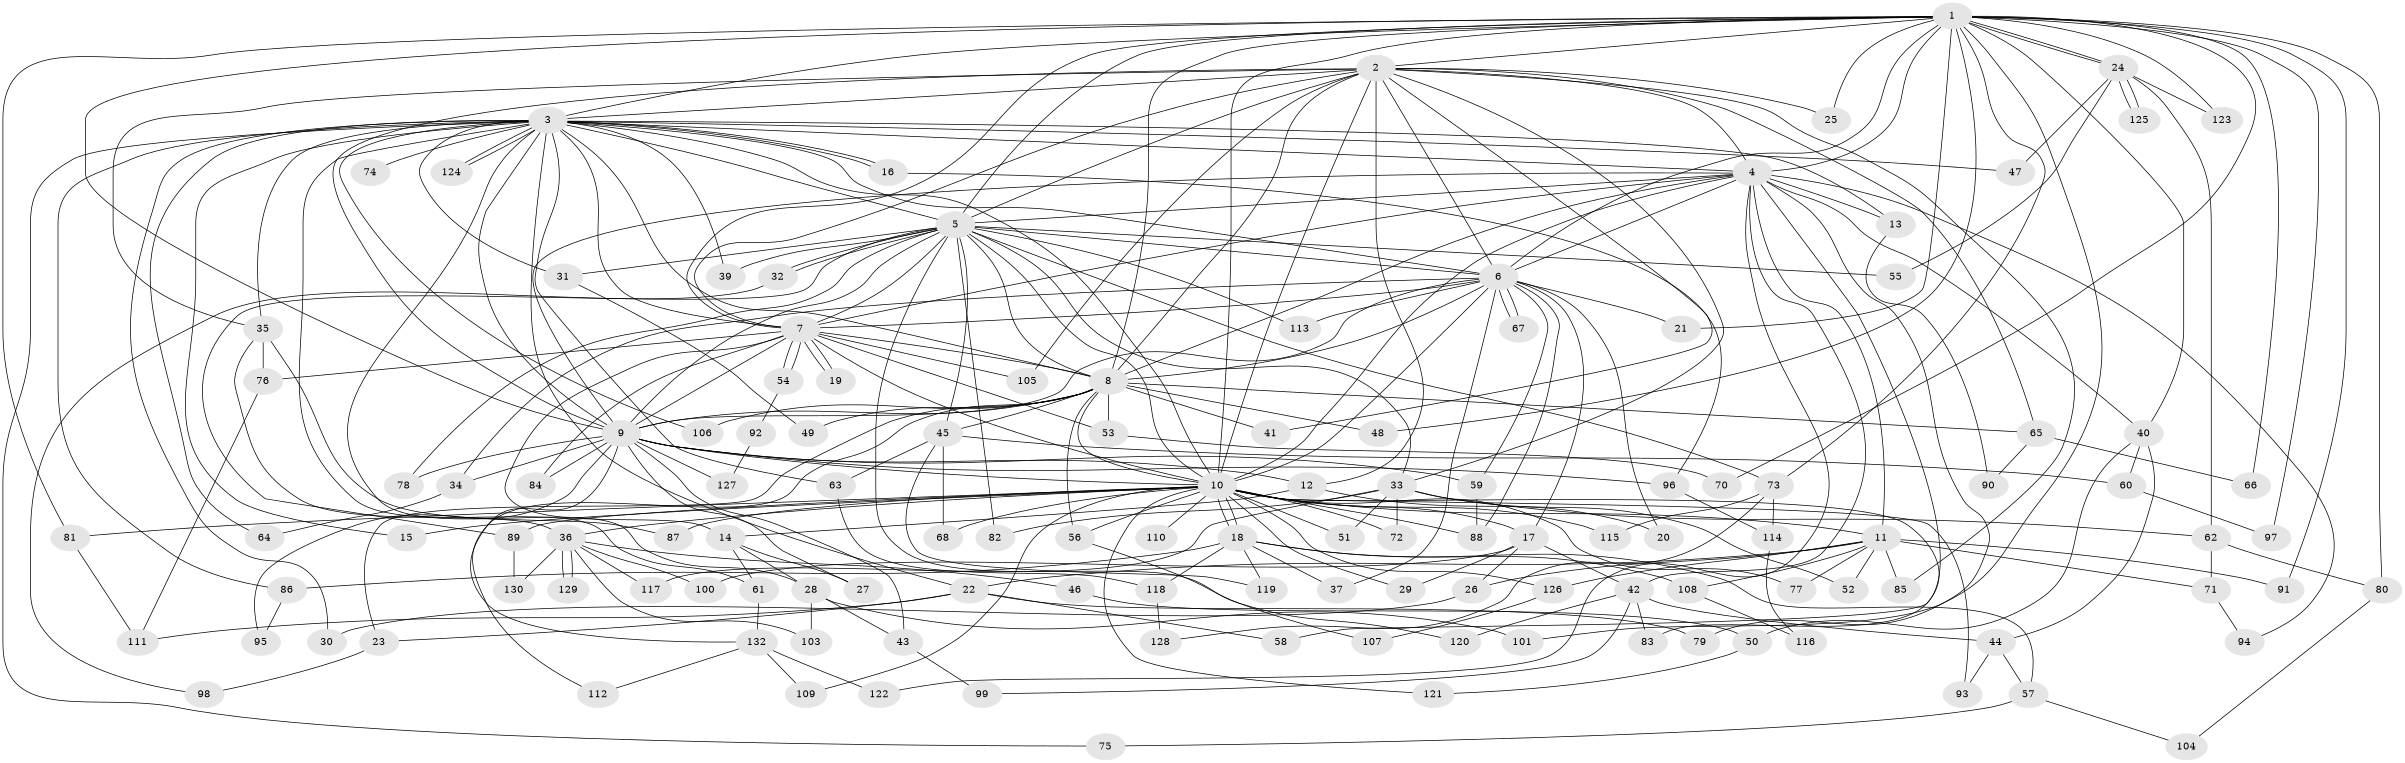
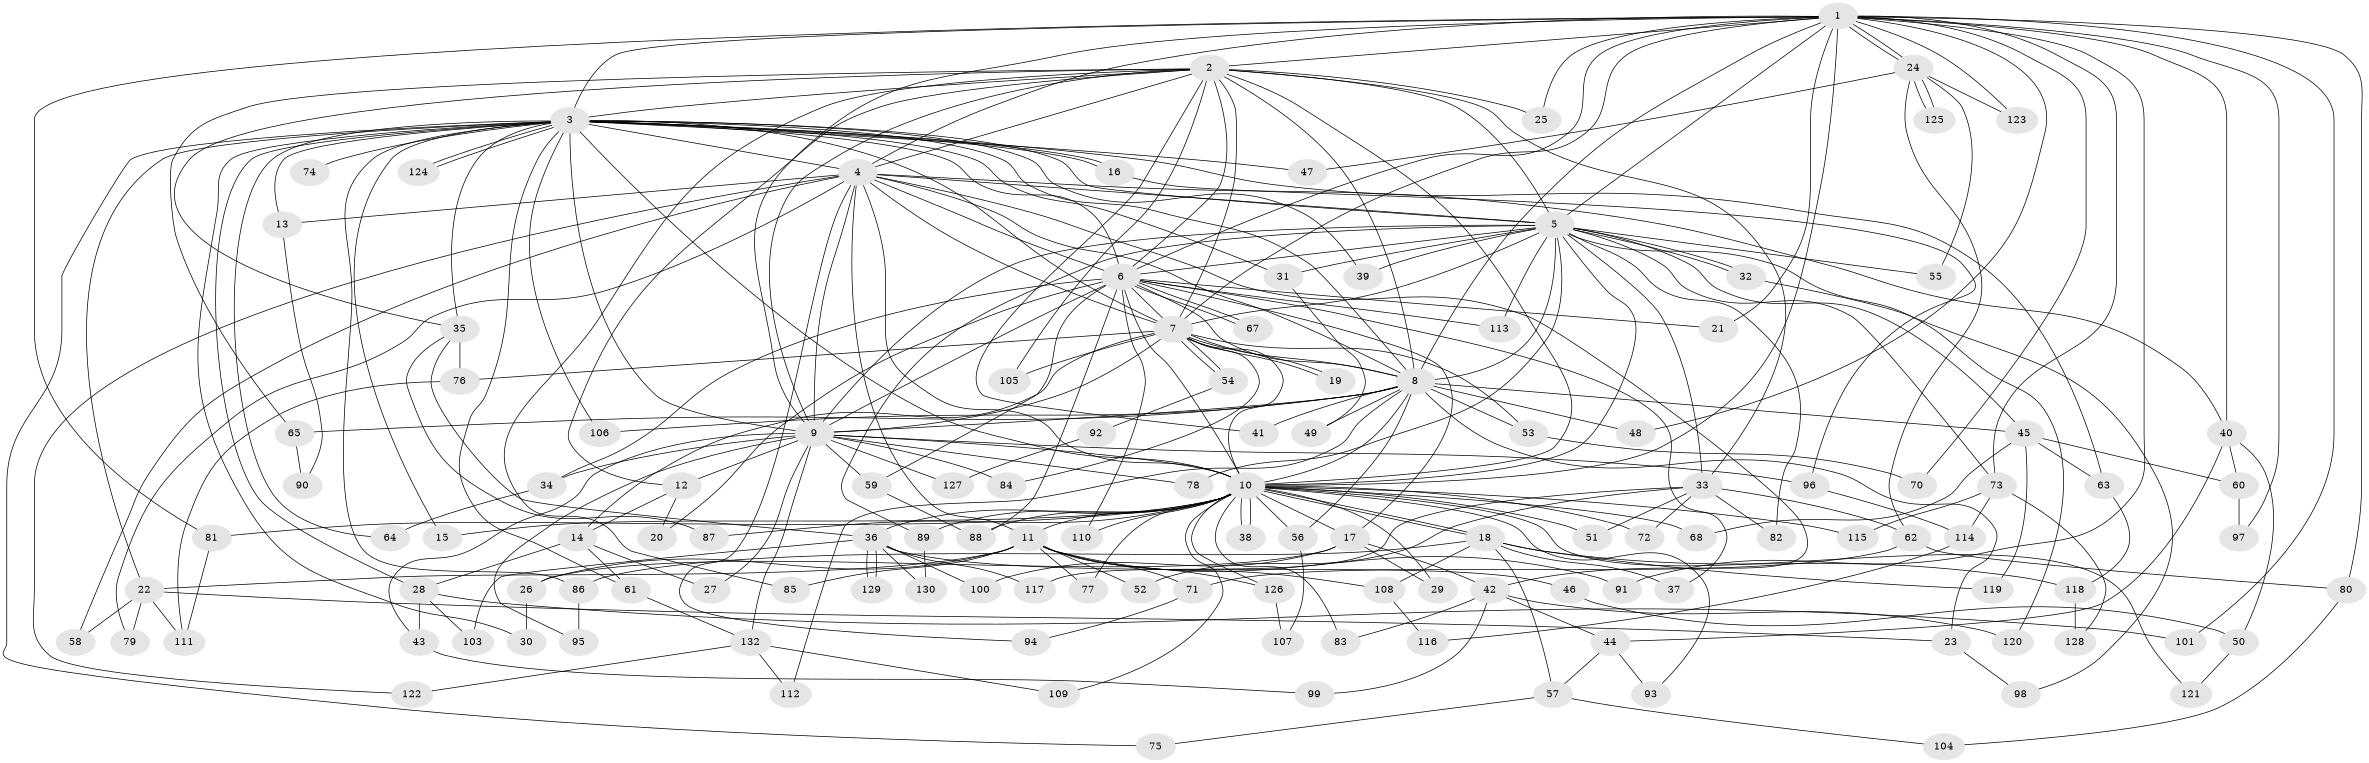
none -> (1141, 405)
(2251, 486) -> none
none -> (1246, 538)
